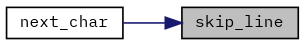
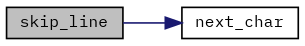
(144, 23) -> (144, 23)
